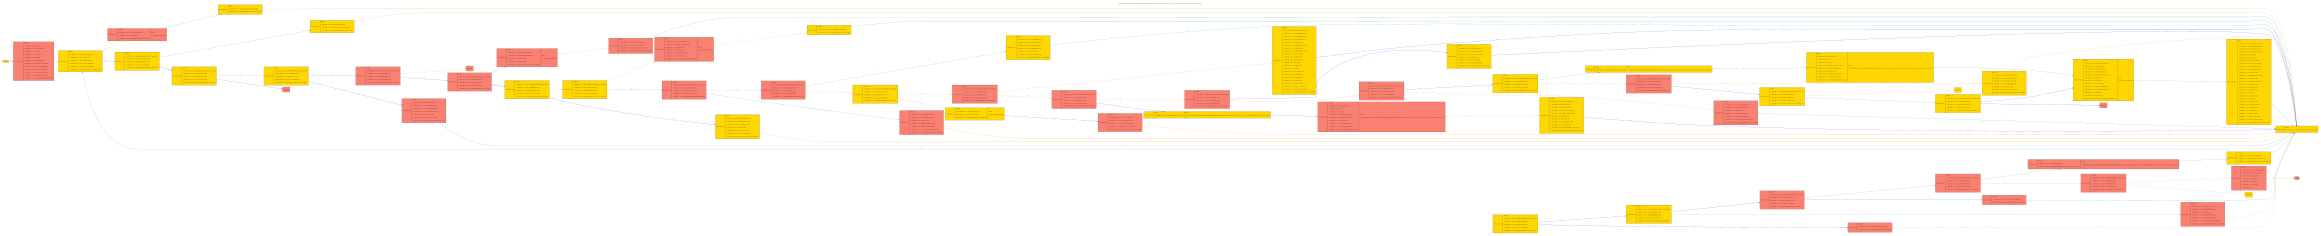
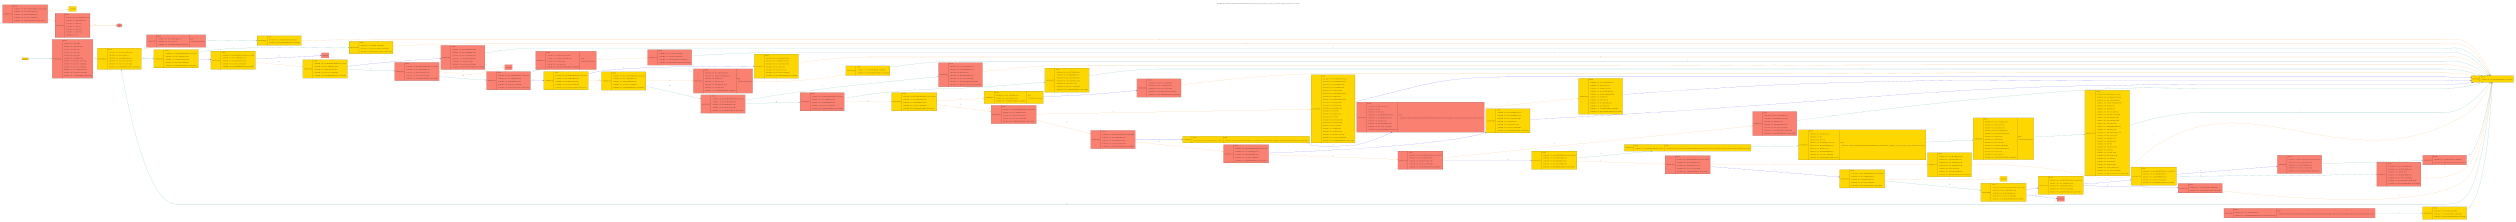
(2027, 97) -> (2032, 189)
(1958, 183) -> none
